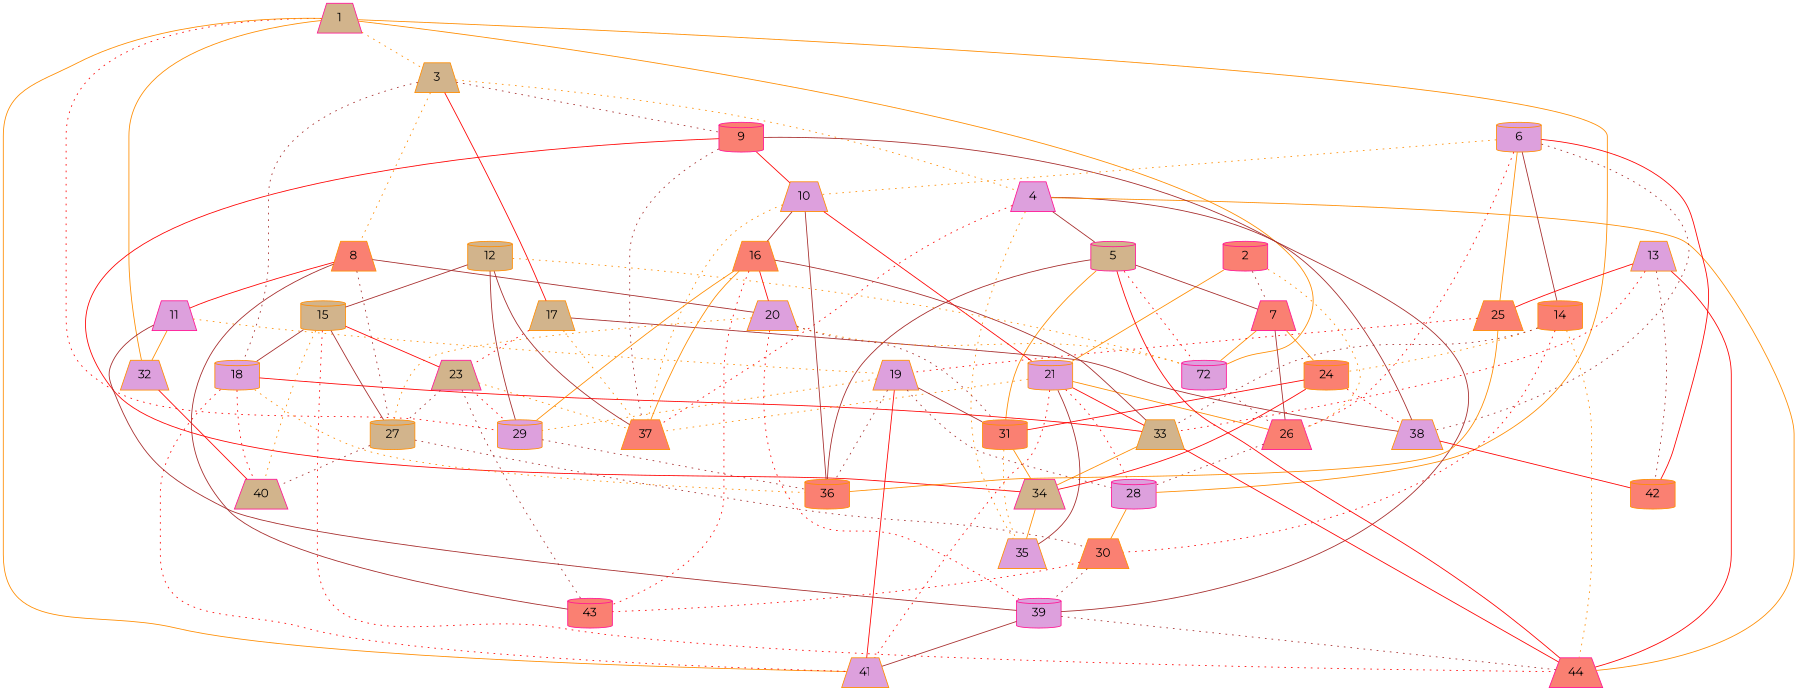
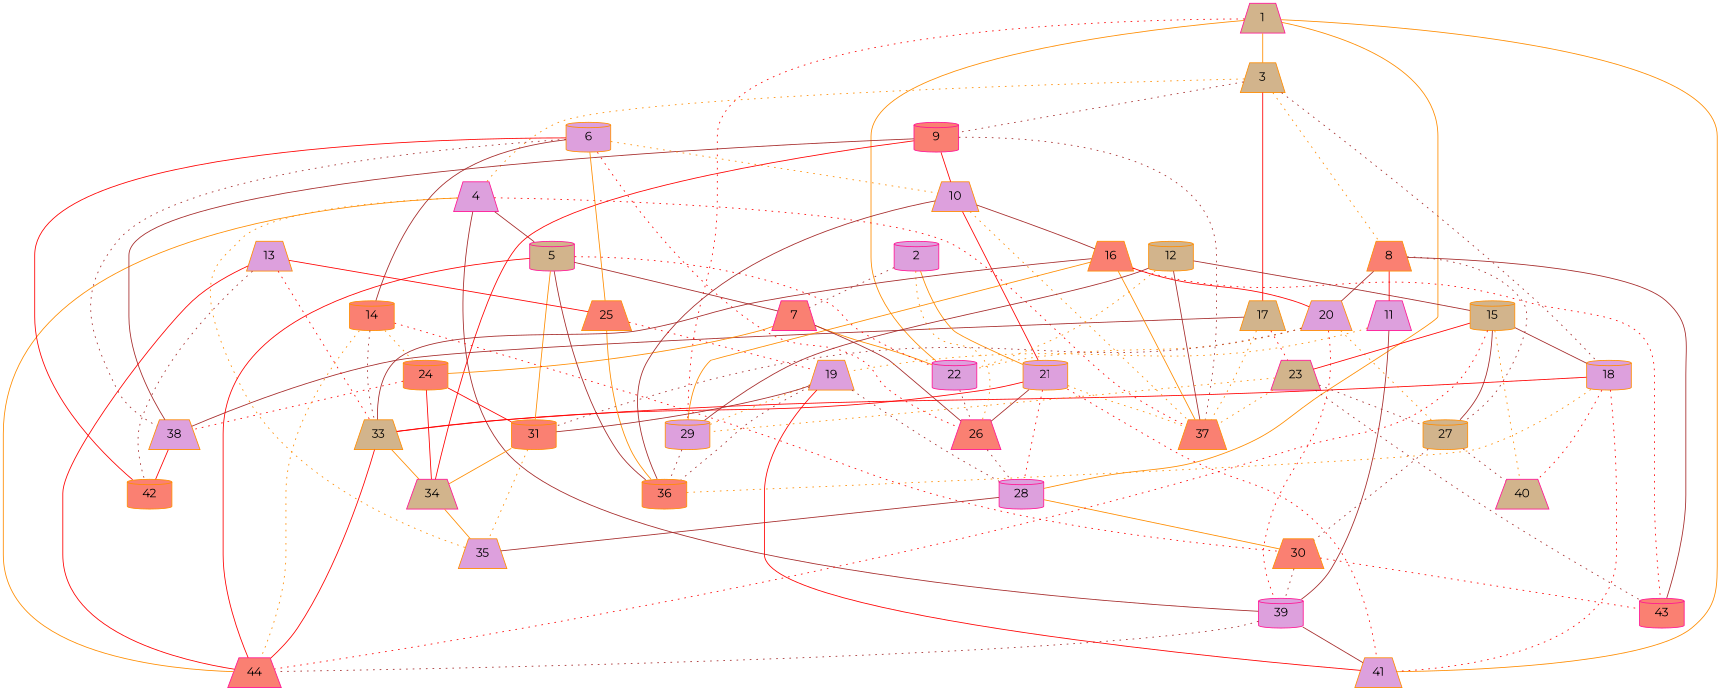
(392, 50) -> (1263, 48)
(1245, 256) -> (916, 256)
(145, 375) -> none
(1204, 375) -> (954, 375)
(488, 405) -> (992, 405)
(1181, 408) -> (1006, 409)
(1079, 465) -> (750, 524)
